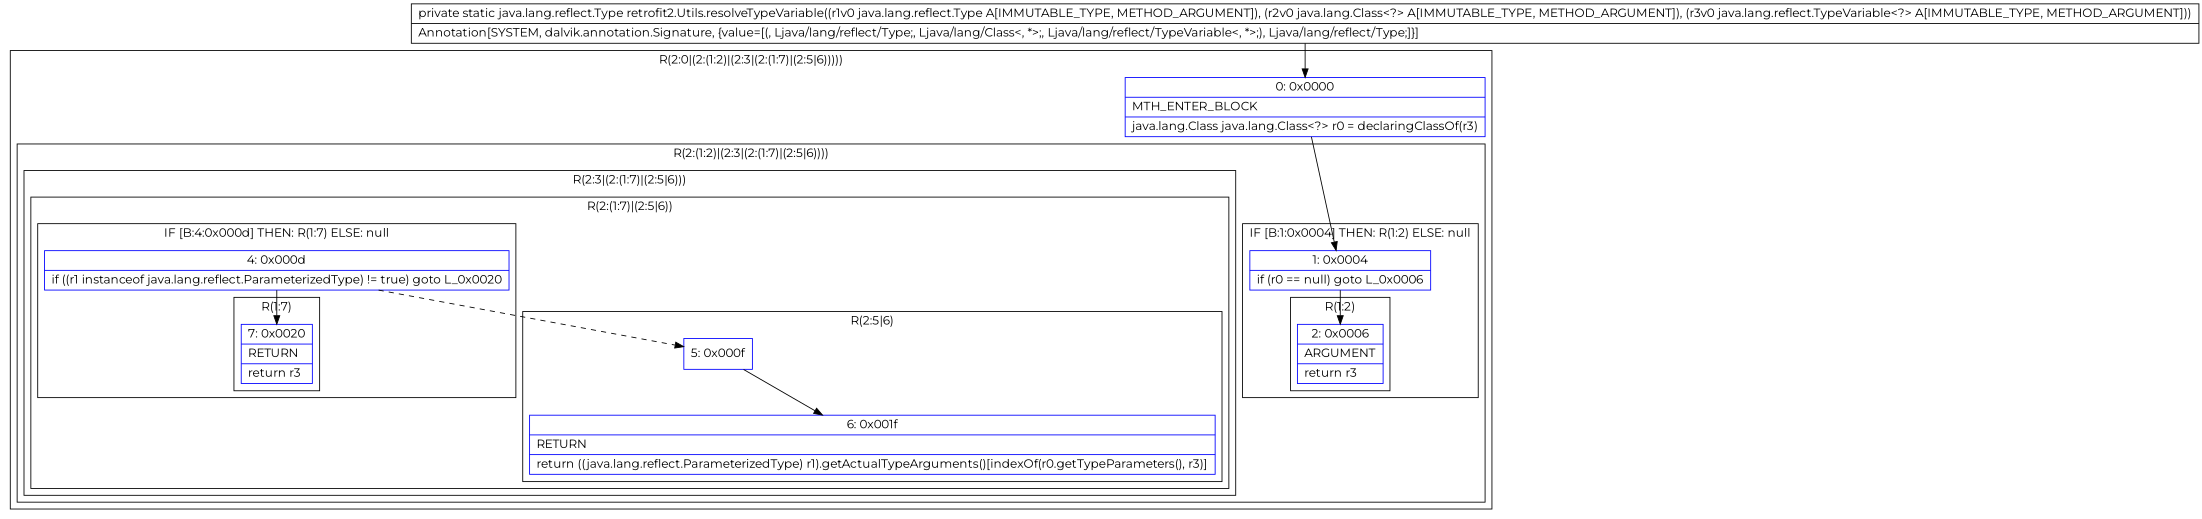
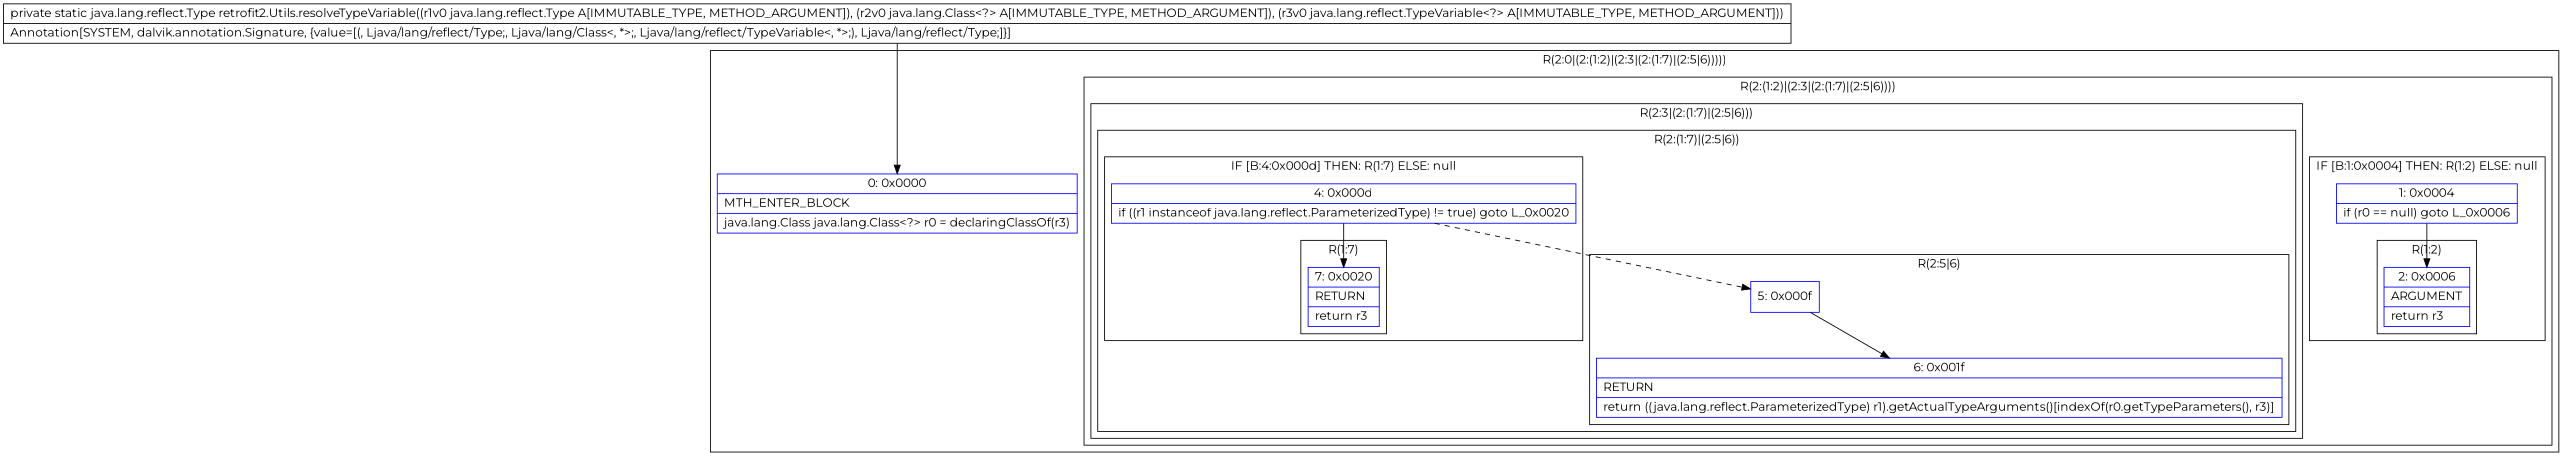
(1323, 189) -> none
